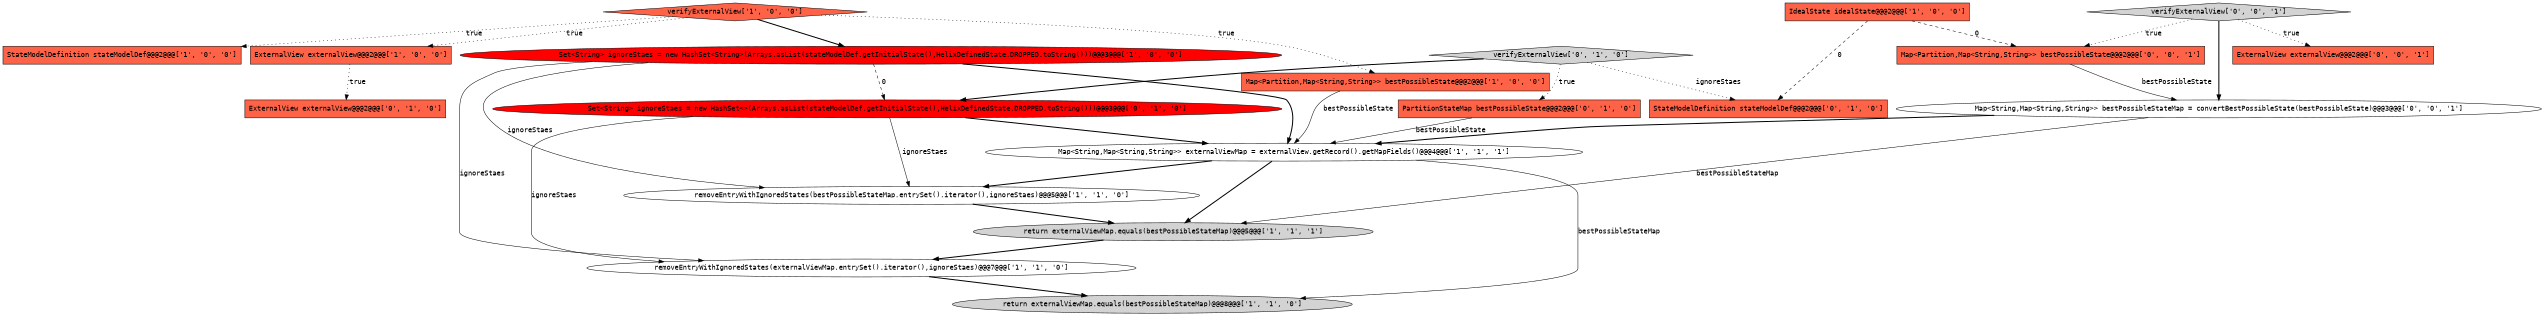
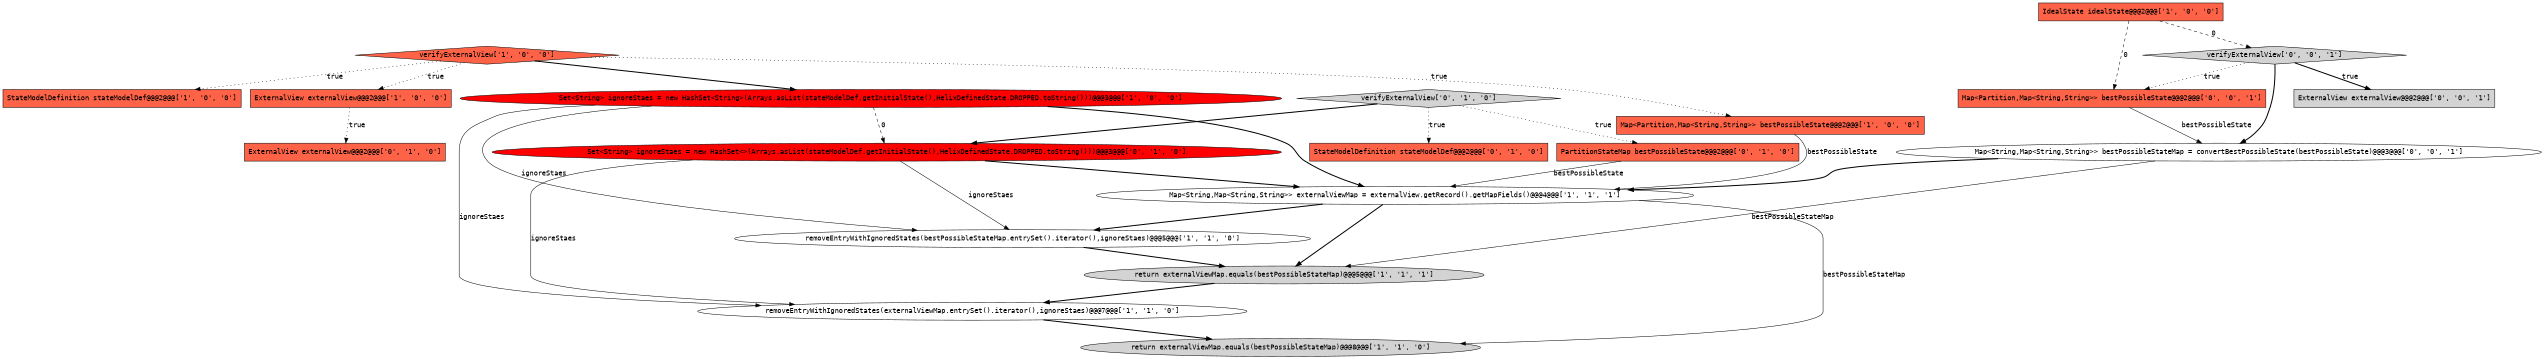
(2272, 32) -> (2330, 75)
(2333, 55) -> (2394, 98)
(1825, 59) -> (2203, 34)
(1718, 82) -> (1437, 125)
